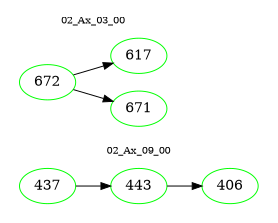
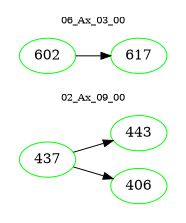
(93, 21) -> (93, 21)
(48, 82) -> (48, 56)
(139, 109) -> none
(180, 186) -> (88, 171)
